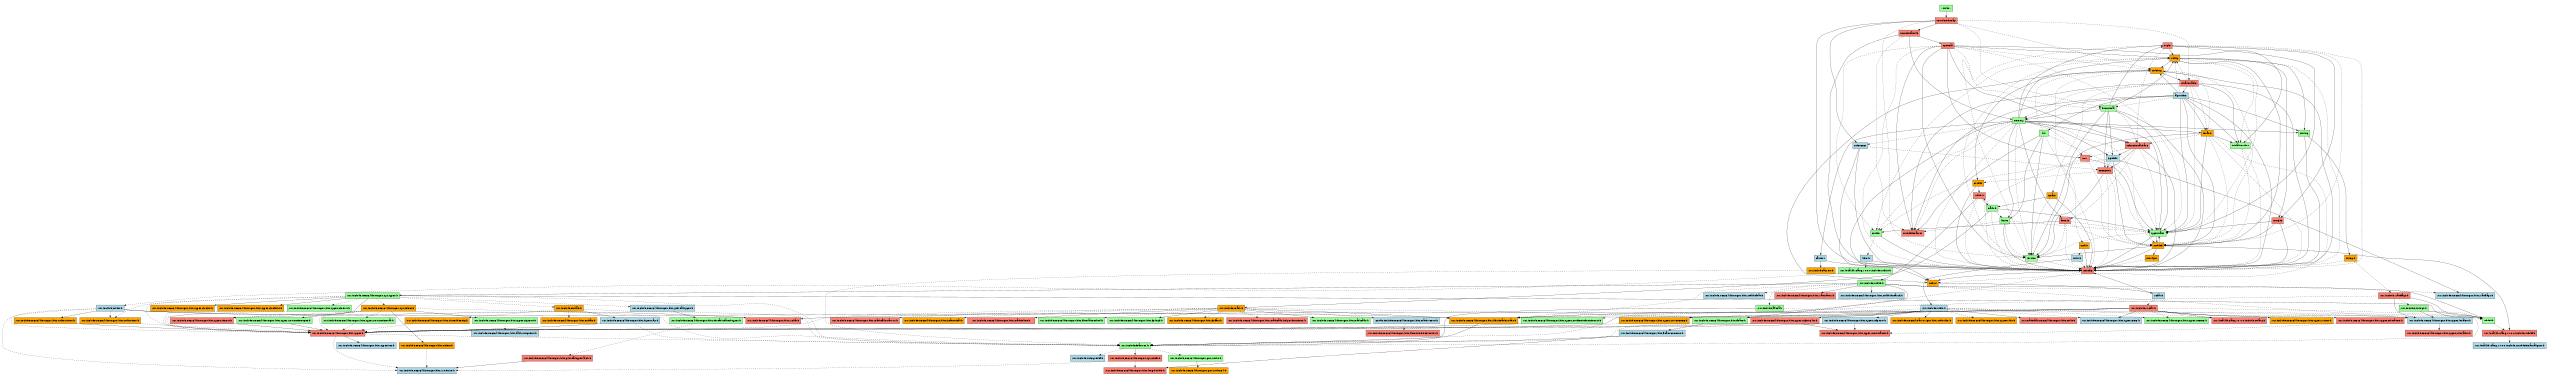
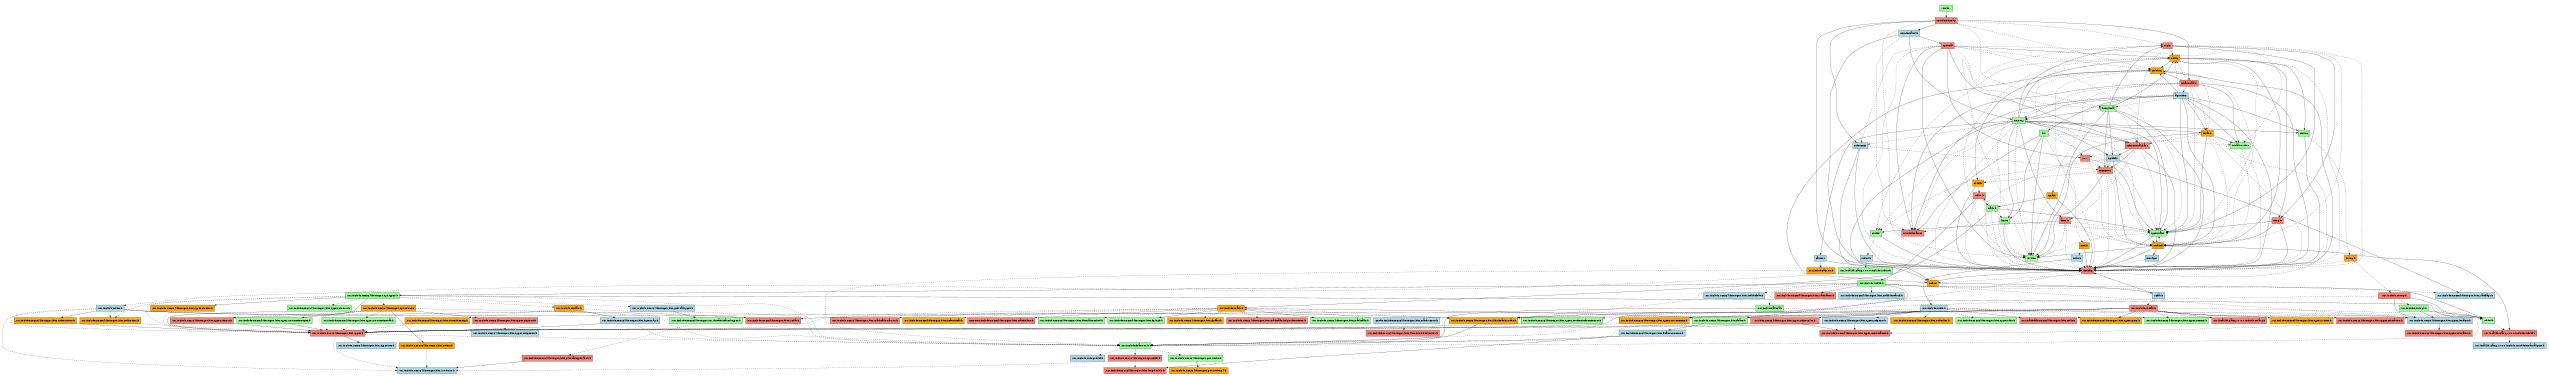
(2092, 24) -> (2092, 24)
none -> (2060, 28)
(1909, 33) -> (1909, 33)
(2161, 54) -> (2161, 54)
(2248, 75) -> (2139, 139)
(2171, 77) -> (2174, 77)
(1843, 102) -> (1884, 74)
none -> (2015, 114)
none -> (2094, 164)
(2345, 188) -> (2345, 188)
(1866, 258) -> (1866, 258)
(2152, 258) -> (2152, 258)
(2011, 274) -> (2009, 274)
(2394, 296) -> (2394, 296)
(251, 308) -> none
(1468, 311) -> (1468, 311)
(1286, 312) -> (1288, 312)
(1366, 314) -> (1366, 314)
(168, 318) -> (169, 324)
(505, 321) -> (505, 321)
(569, 321) -> none
(706, 321) -> (706, 321)
(773, 321) -> (773, 321)
(1001, 321) -> (1001, 321)
(1785, 321) -> (1785, 321)
(1922, 321) -> (1922, 321)
(1986, 321) -> (1986, 321)
(2111, 321) -> (2111, 321)
(505, 333) -> (505, 333)
